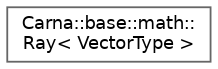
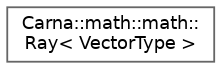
(109, 34) -> (111, 34)
